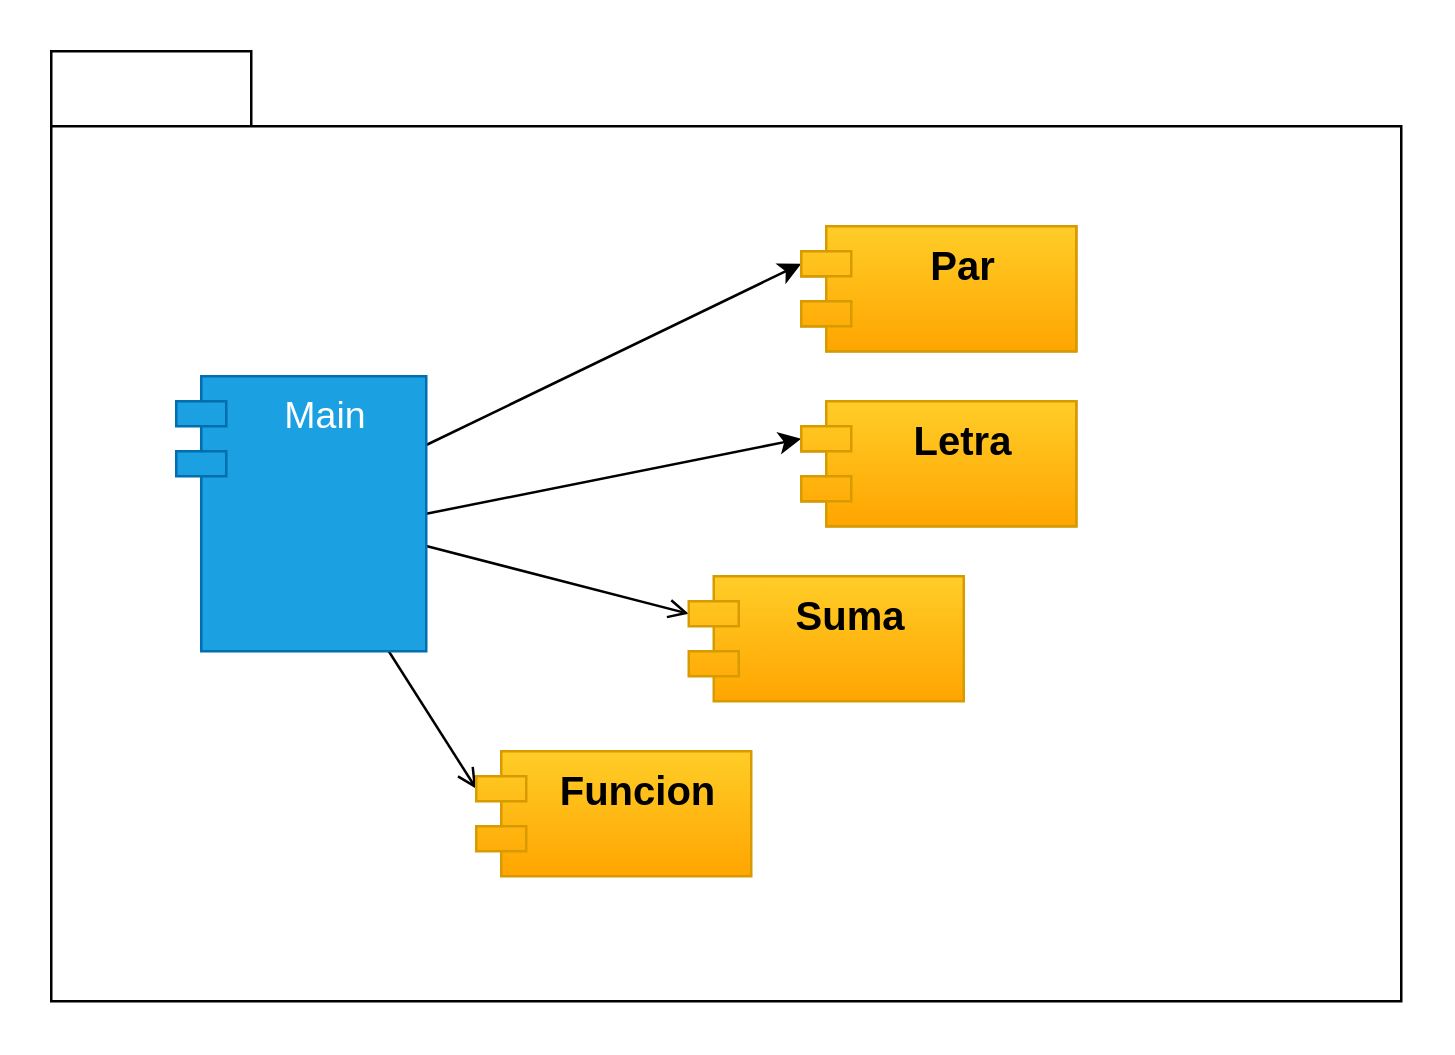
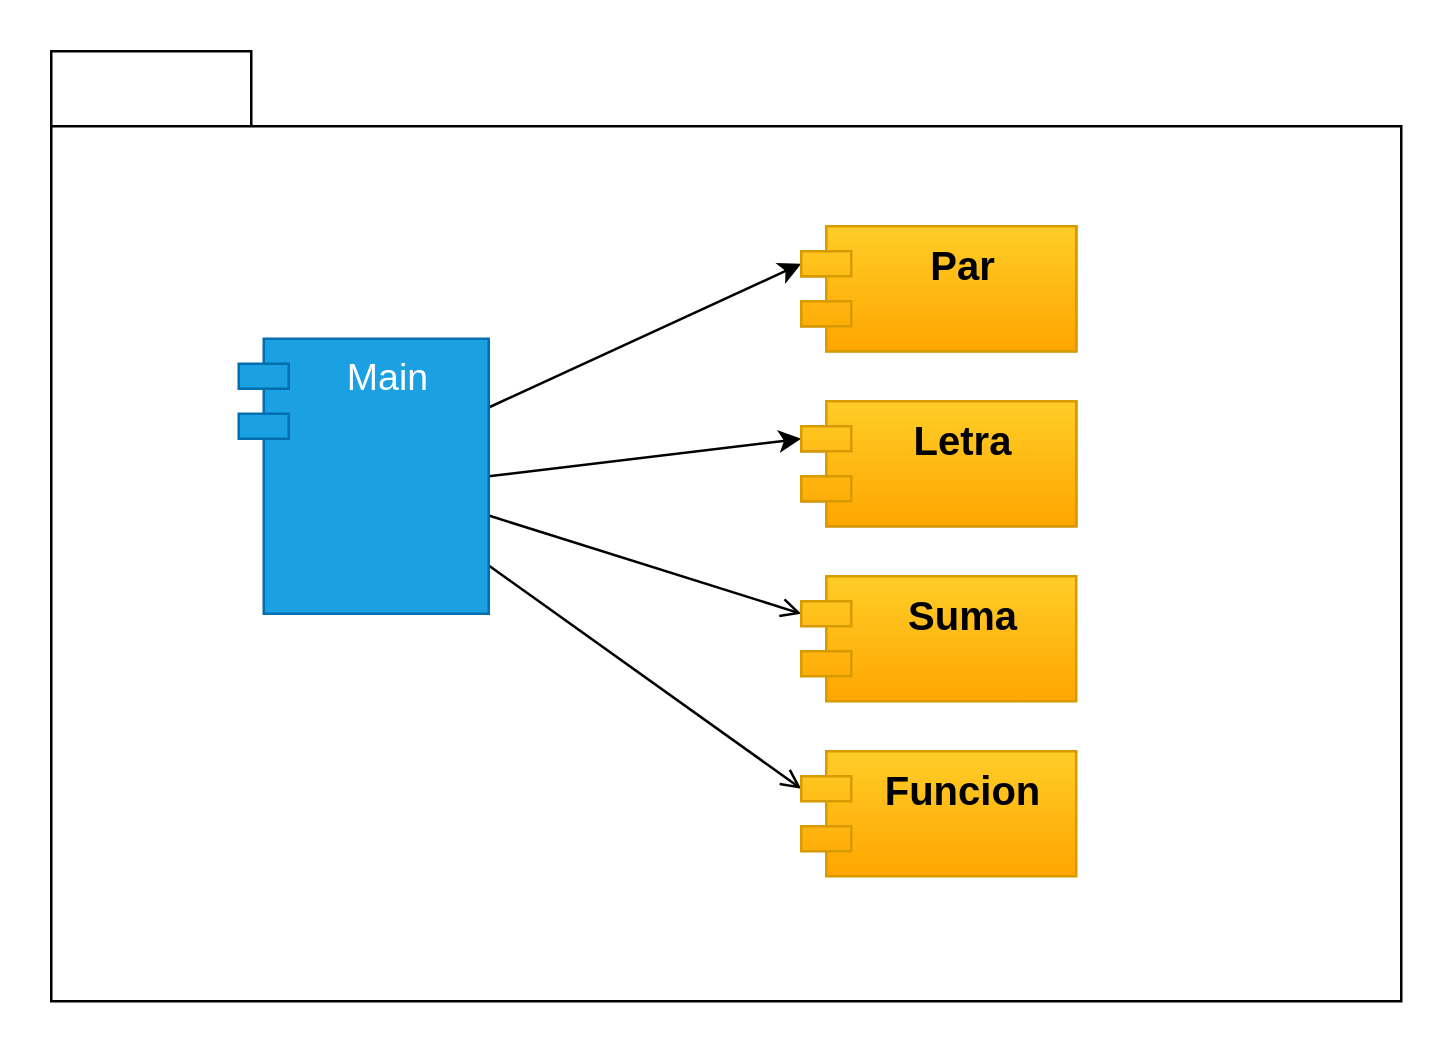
(301, 514) -> (364, 476)
(826, 639) -> (939, 639)
(614, 814) -> (939, 814)
